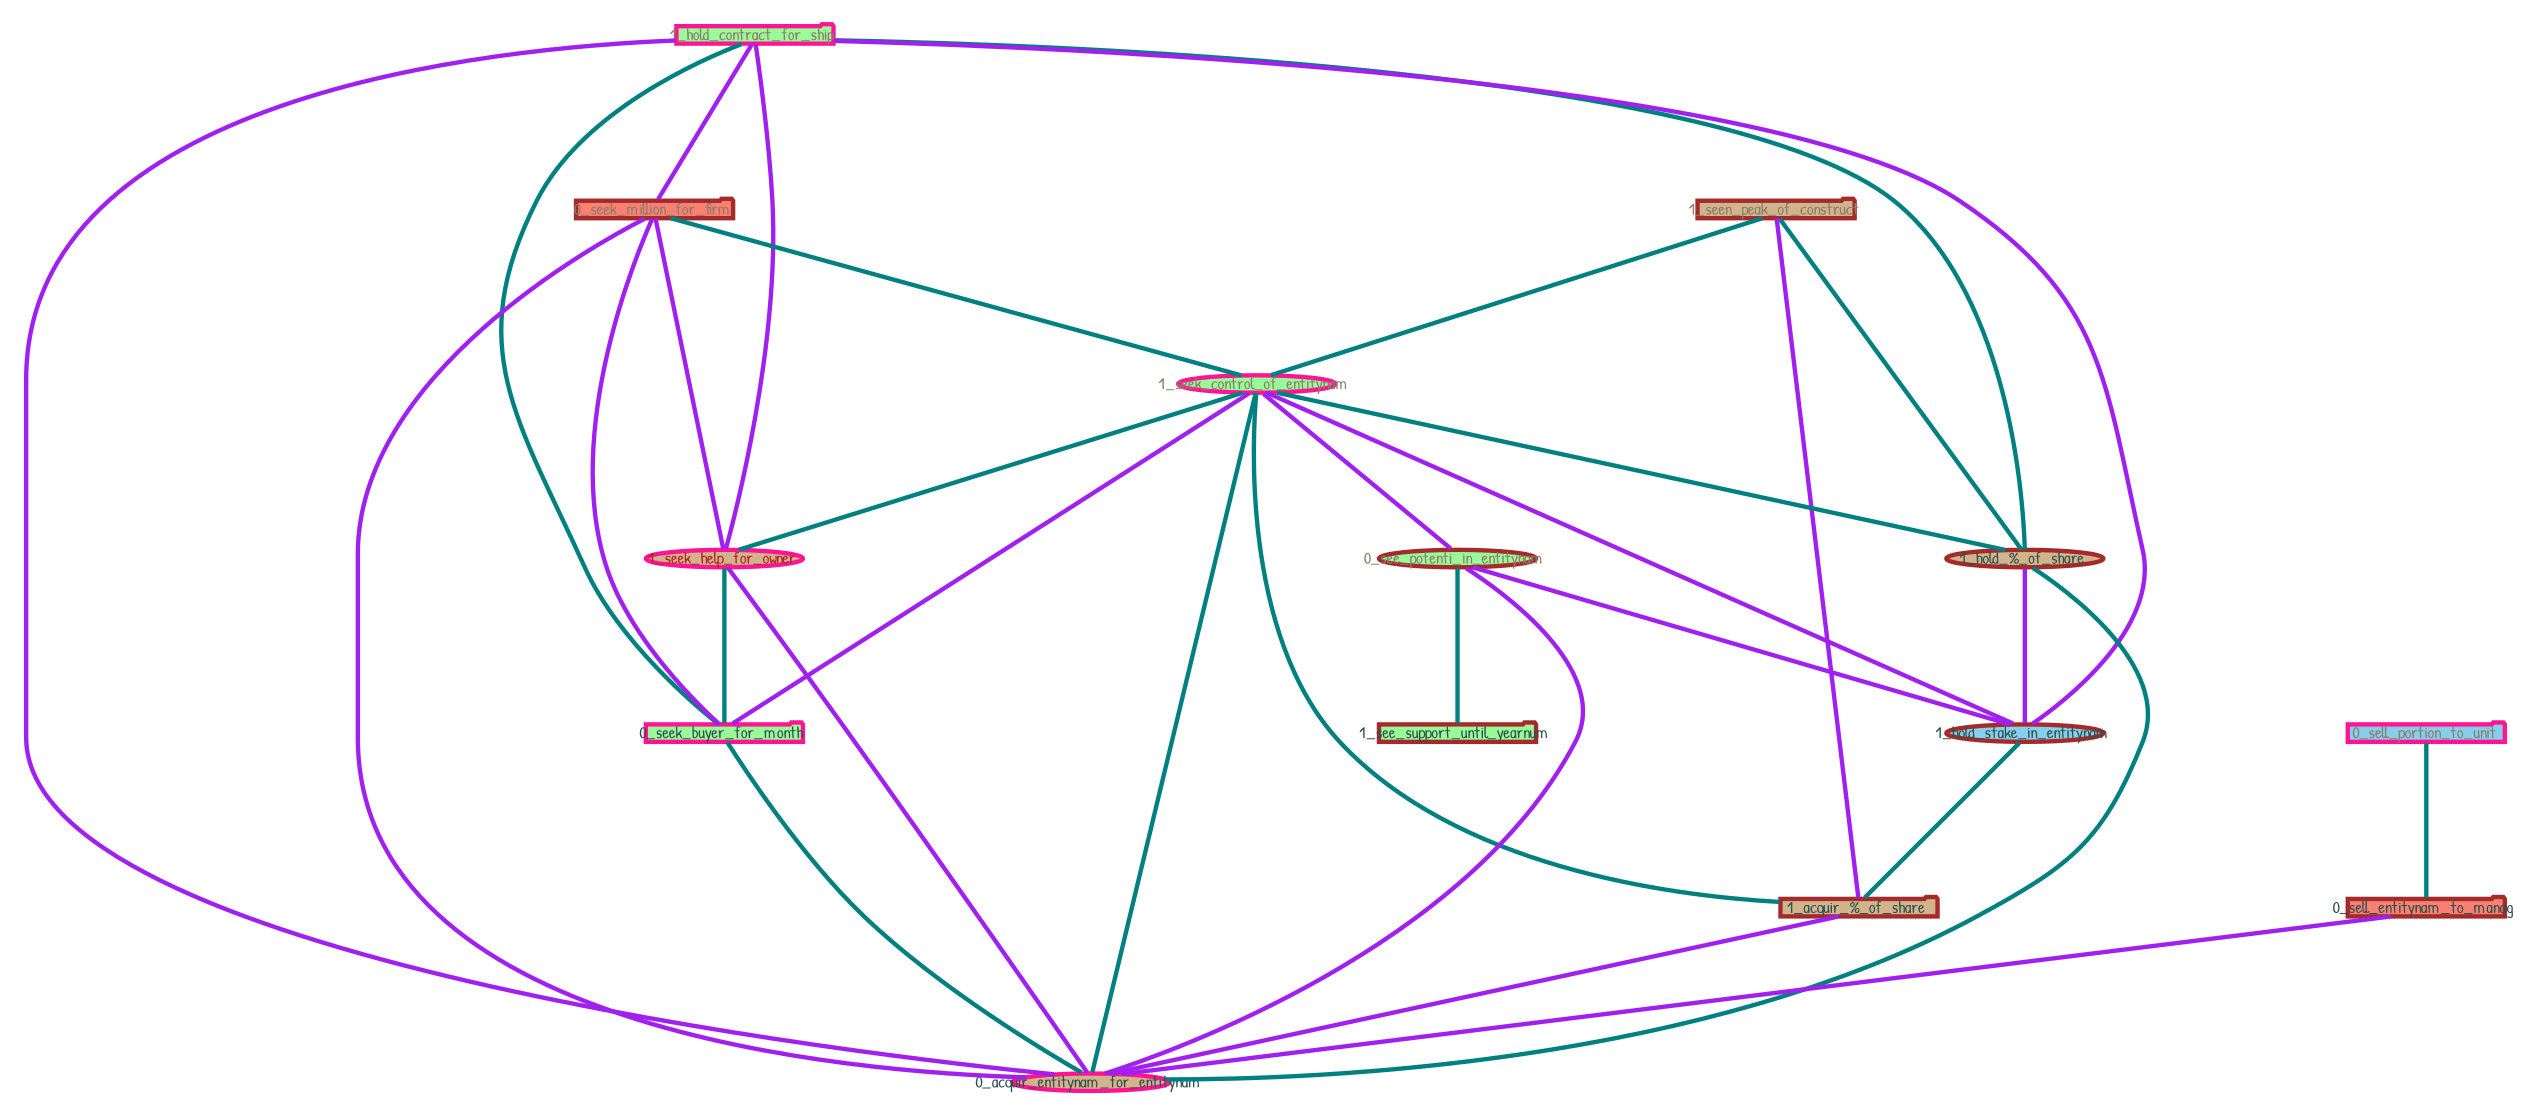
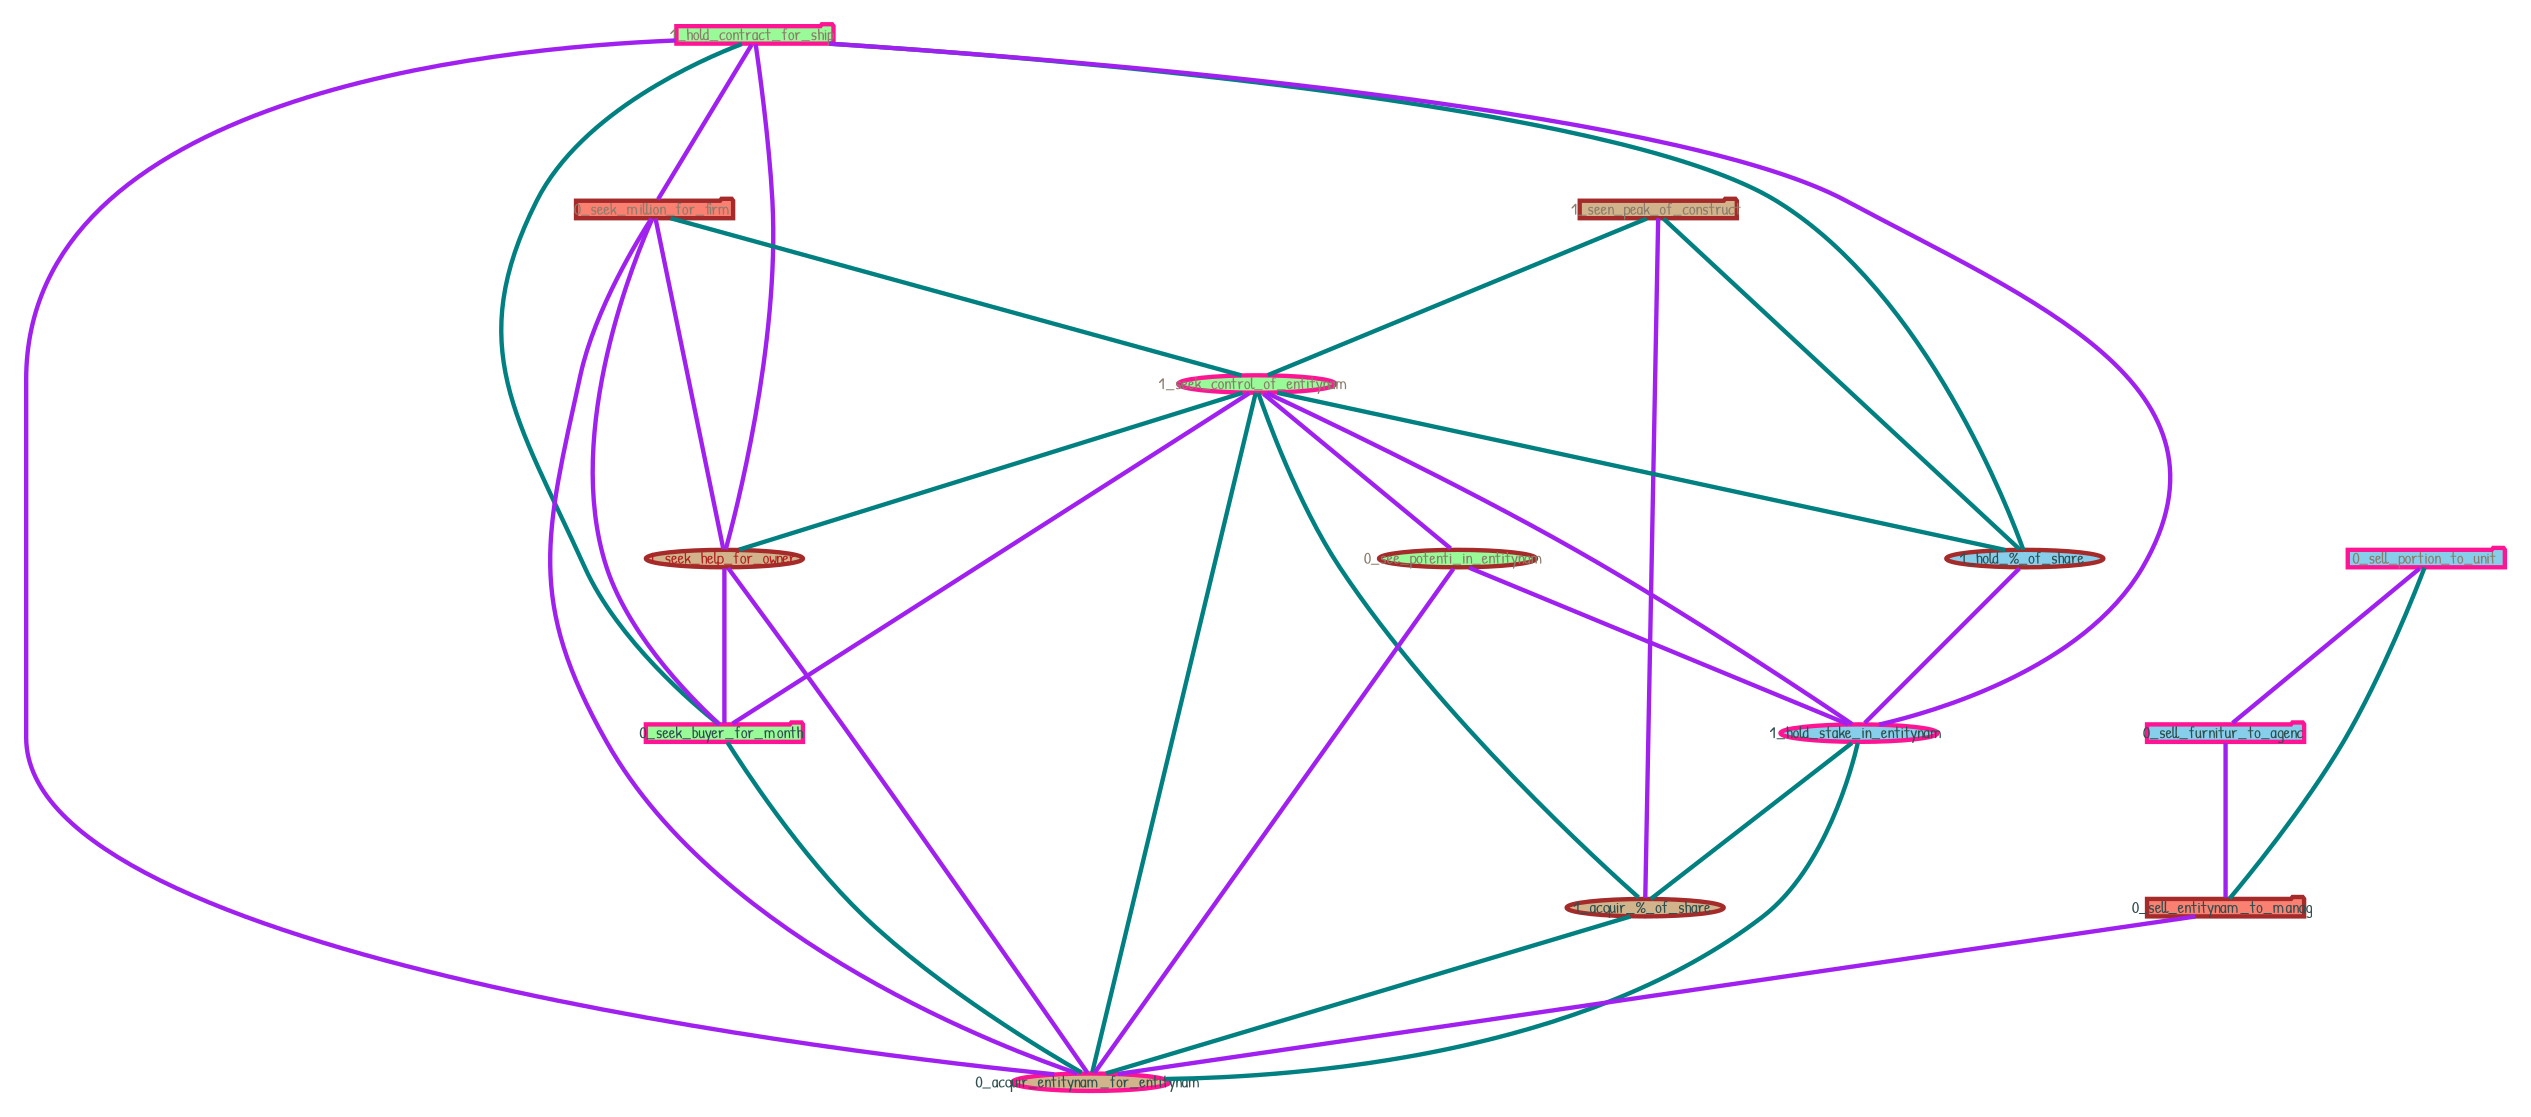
(724, 559) -> (724, 559)
(2025, 559) -> (2025, 559)
(724, 646) -> (724, 646)
(1458, 733) -> none
(2025, 733) -> (1859, 733)
none -> (2226, 733)
(1859, 908) -> (1645, 908)
(1929, 939) -> (1706, 954)
(1474, 995) -> (1368, 995)
